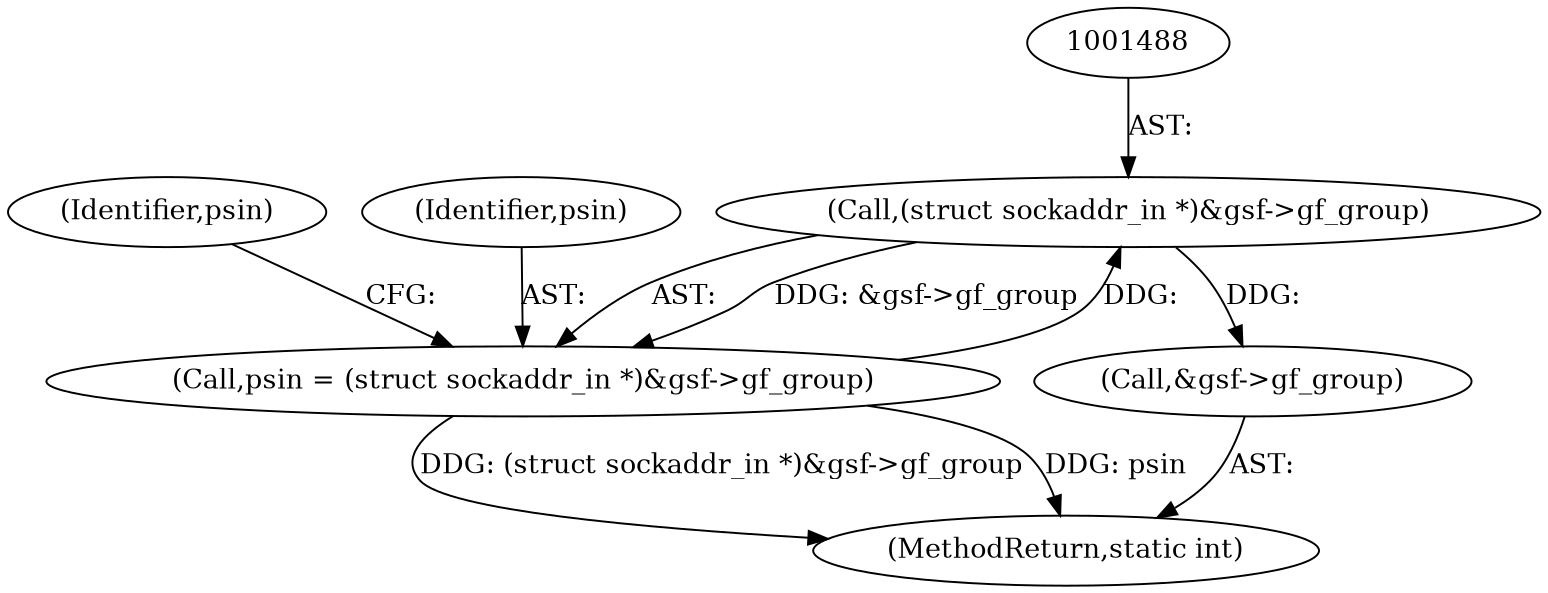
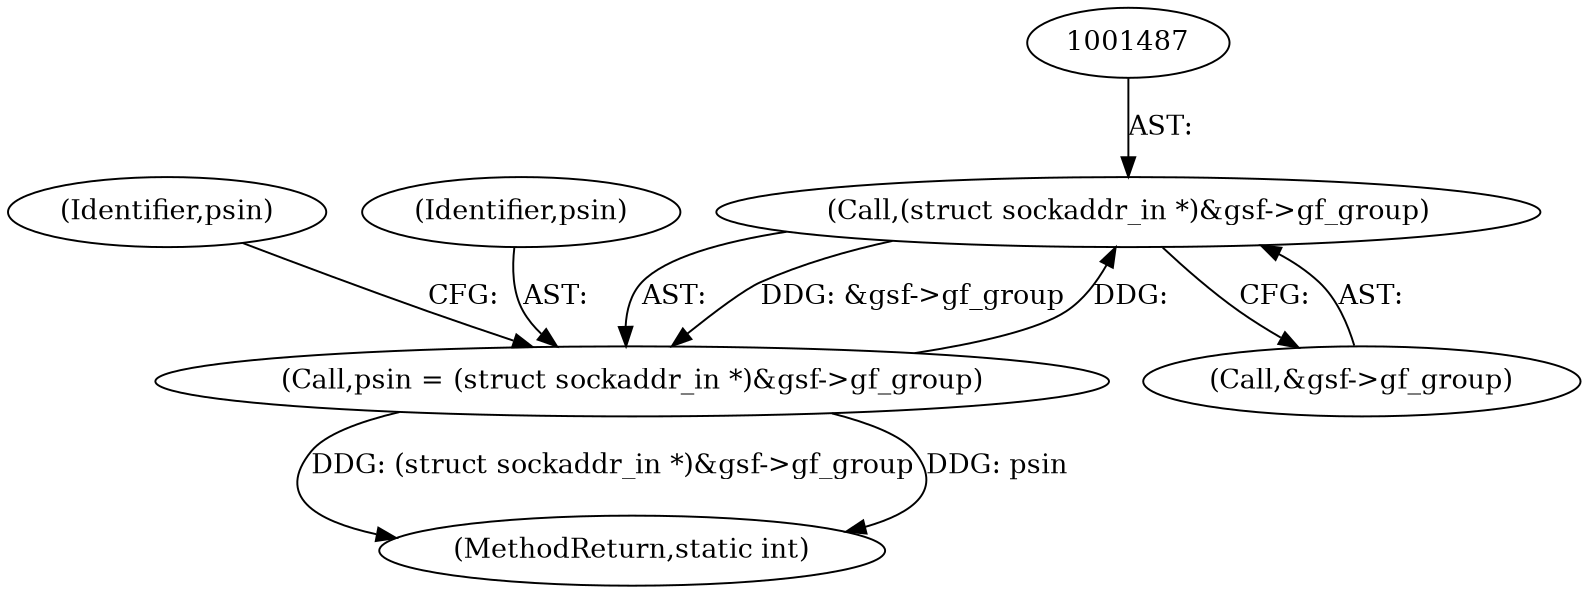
(1128, 43) -> (1128, 43)
(1267, 297) -> (1279, 297)
(1219, 470) -> (1327, 291)
